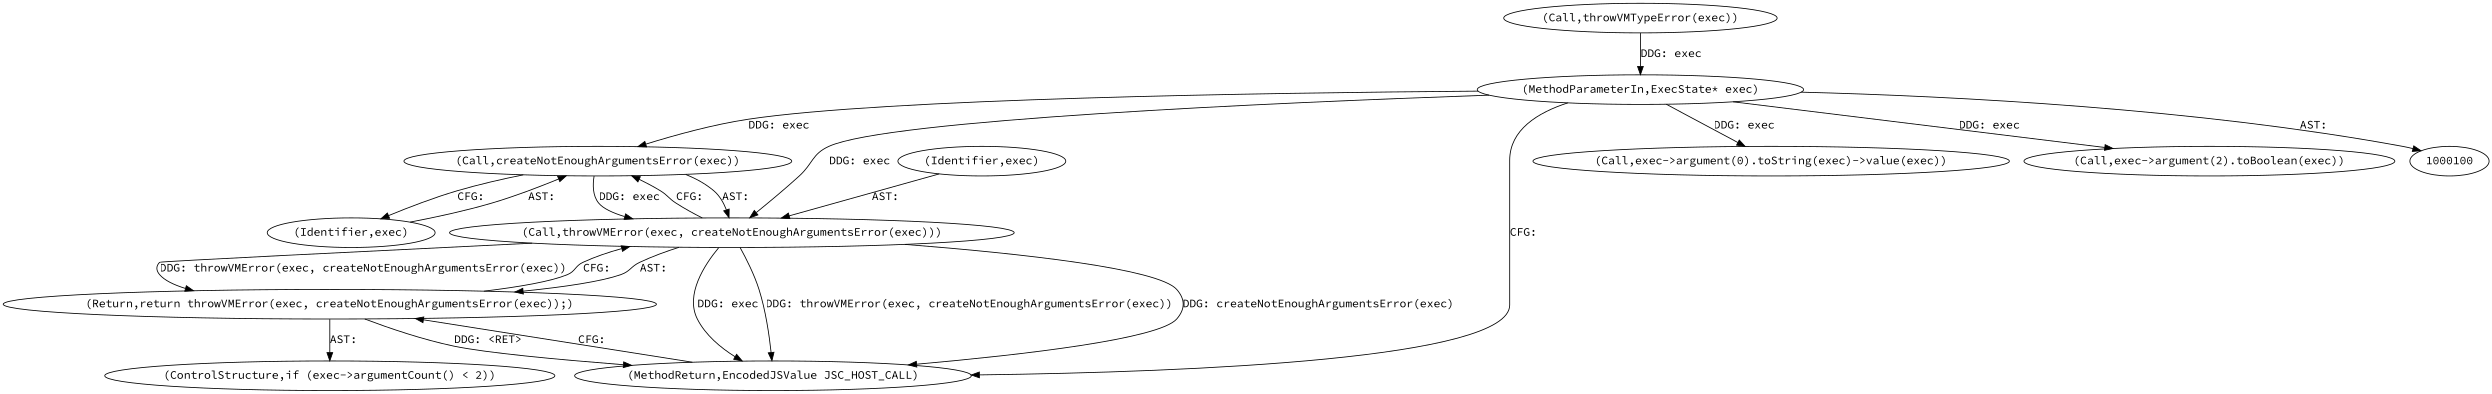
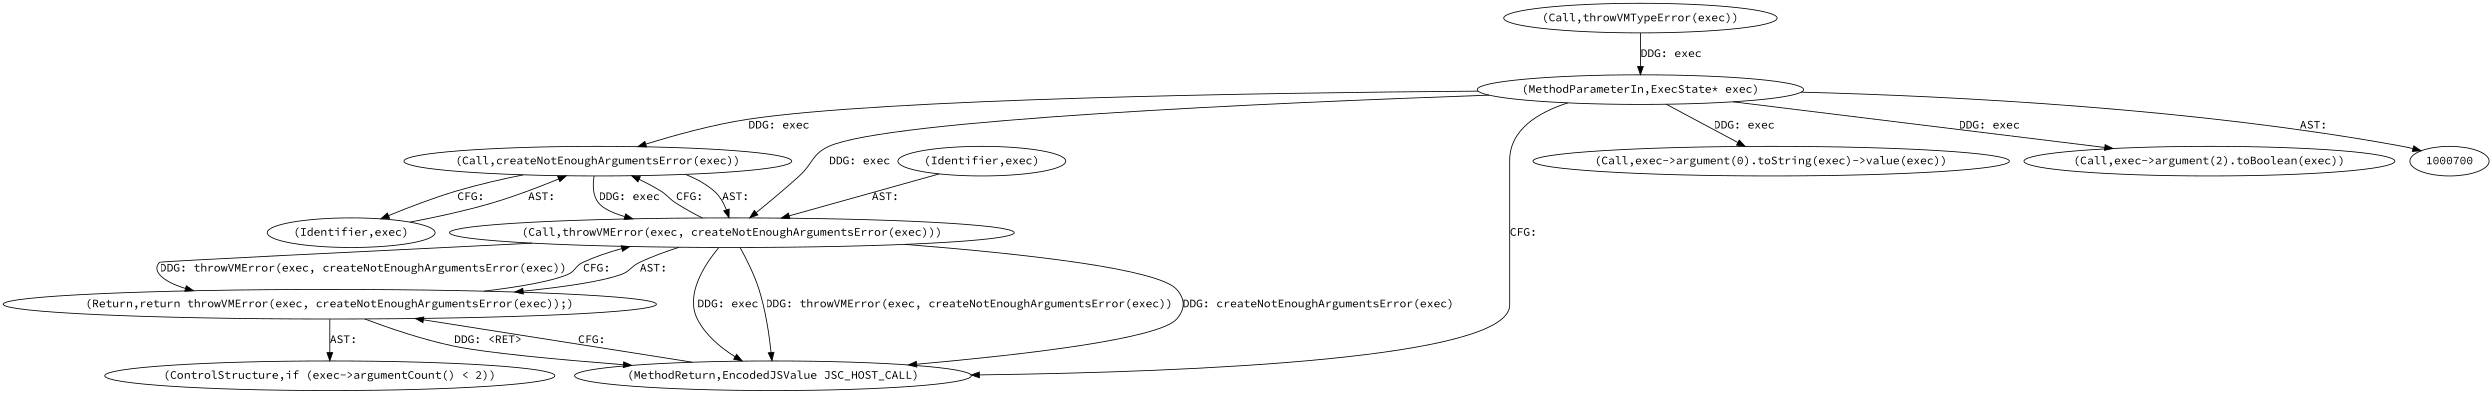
(2449, 161) -> (2449, 161)
